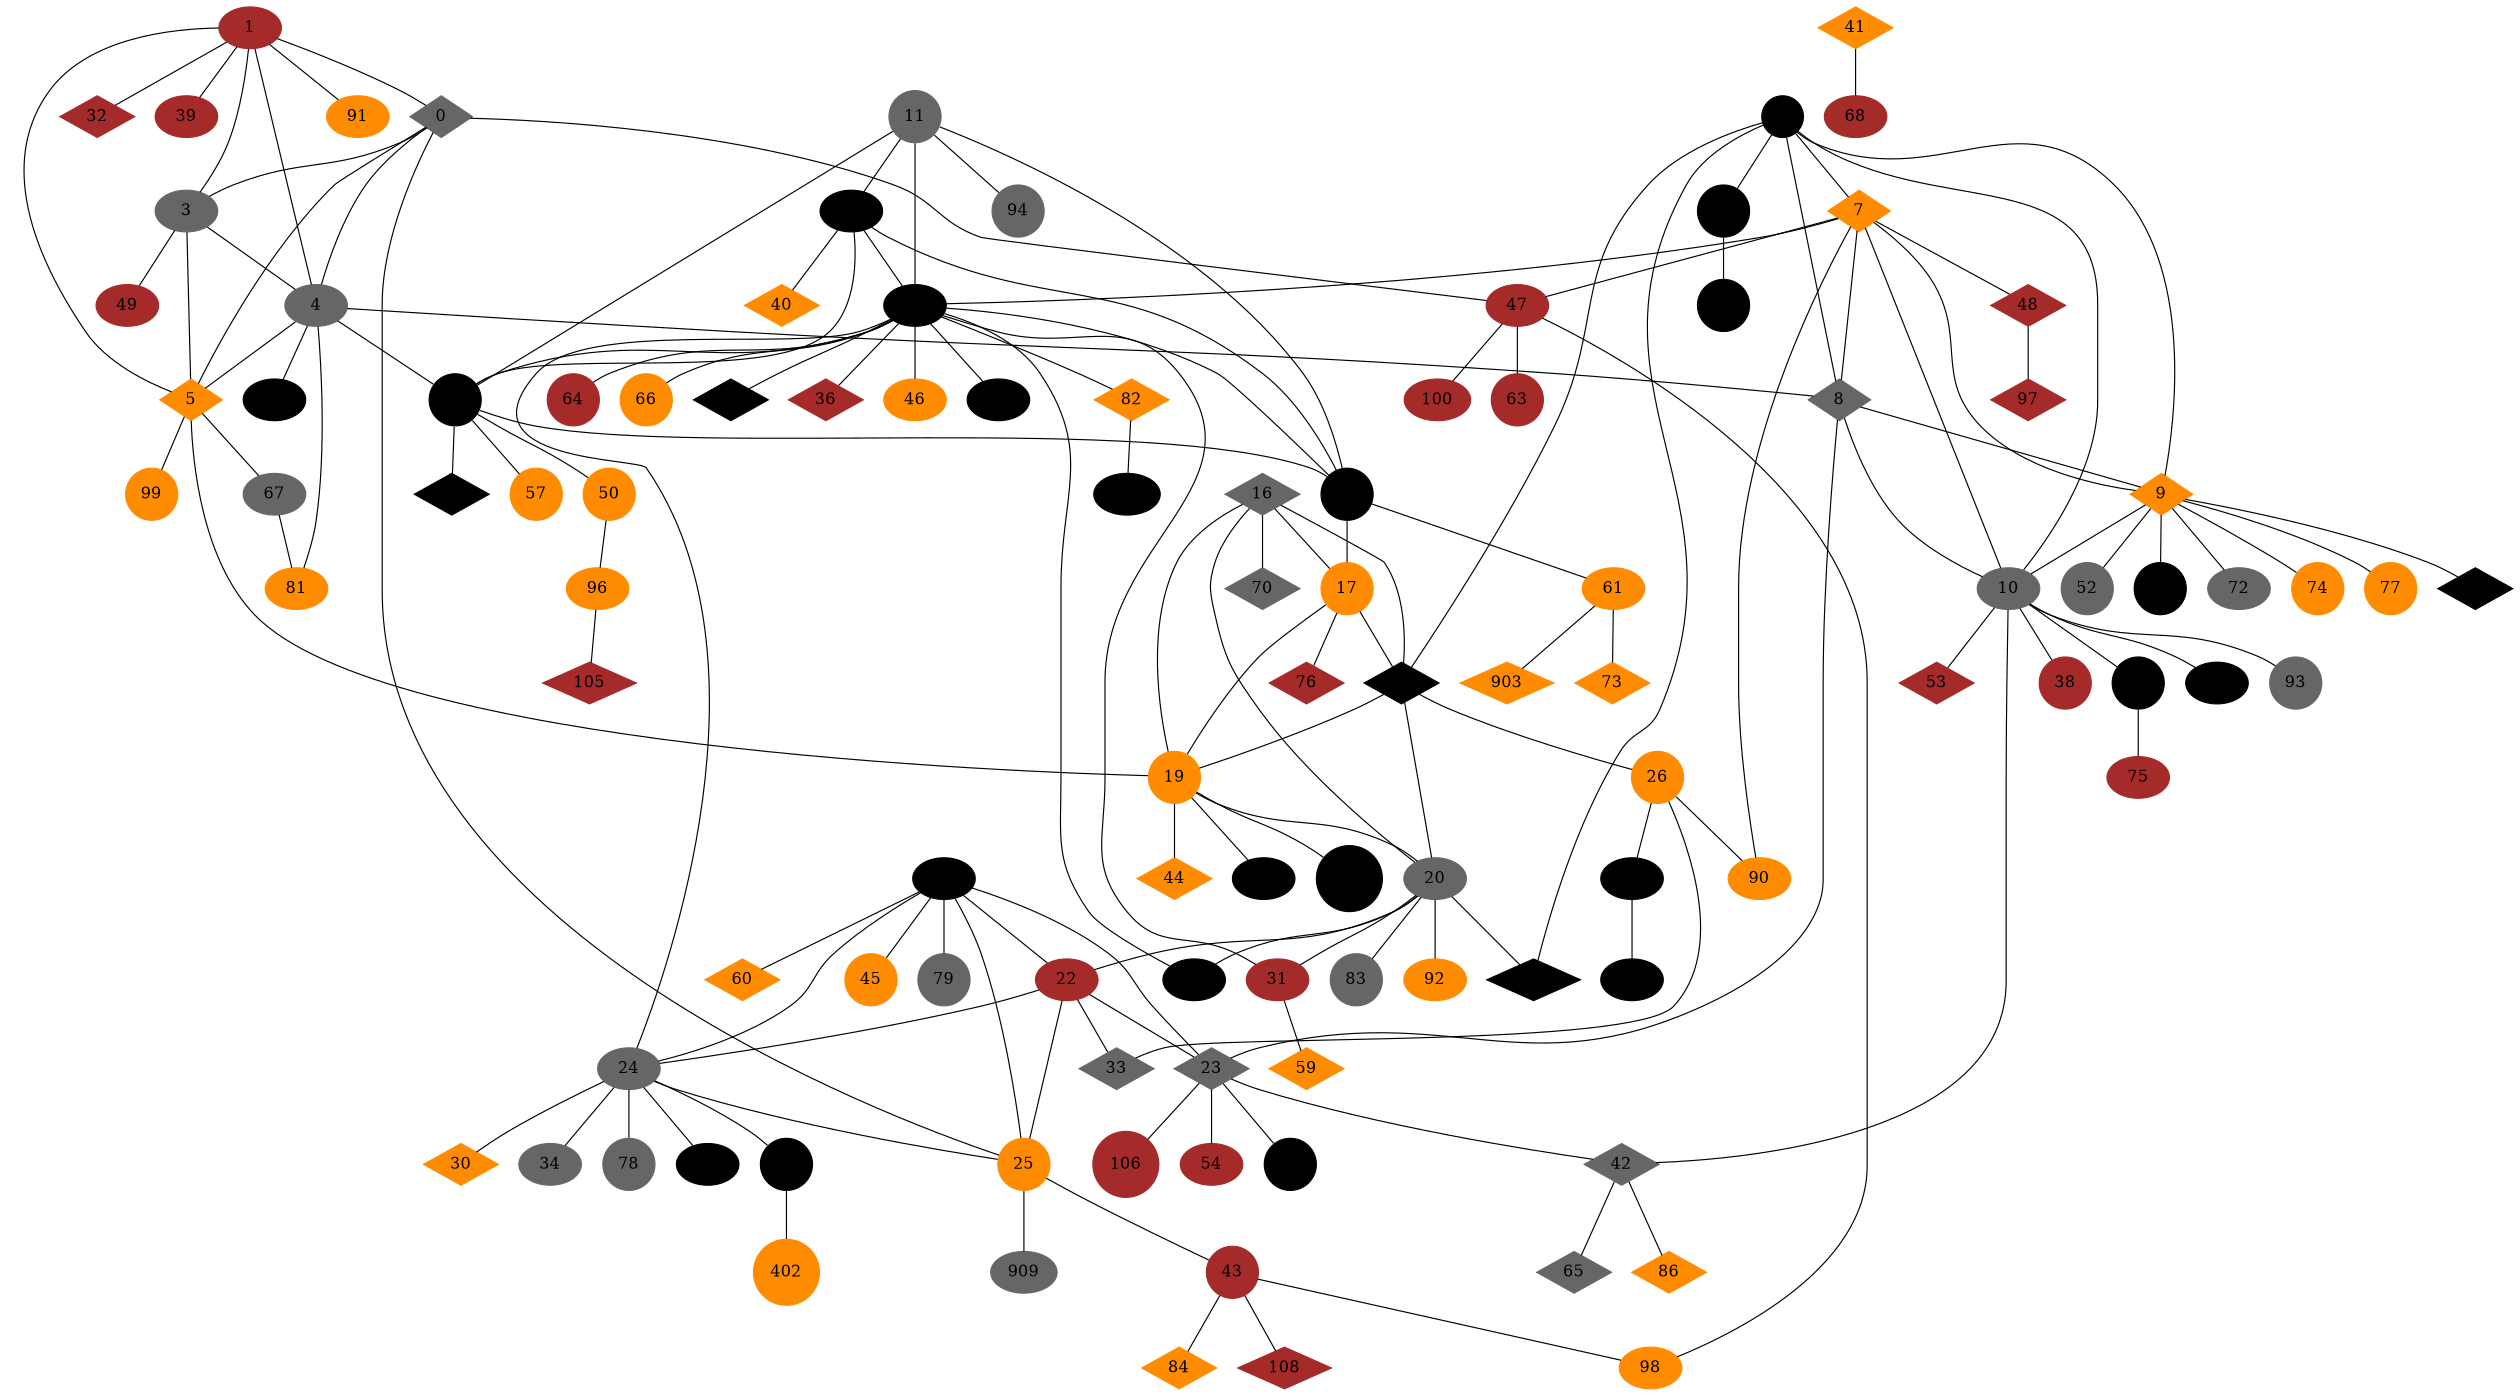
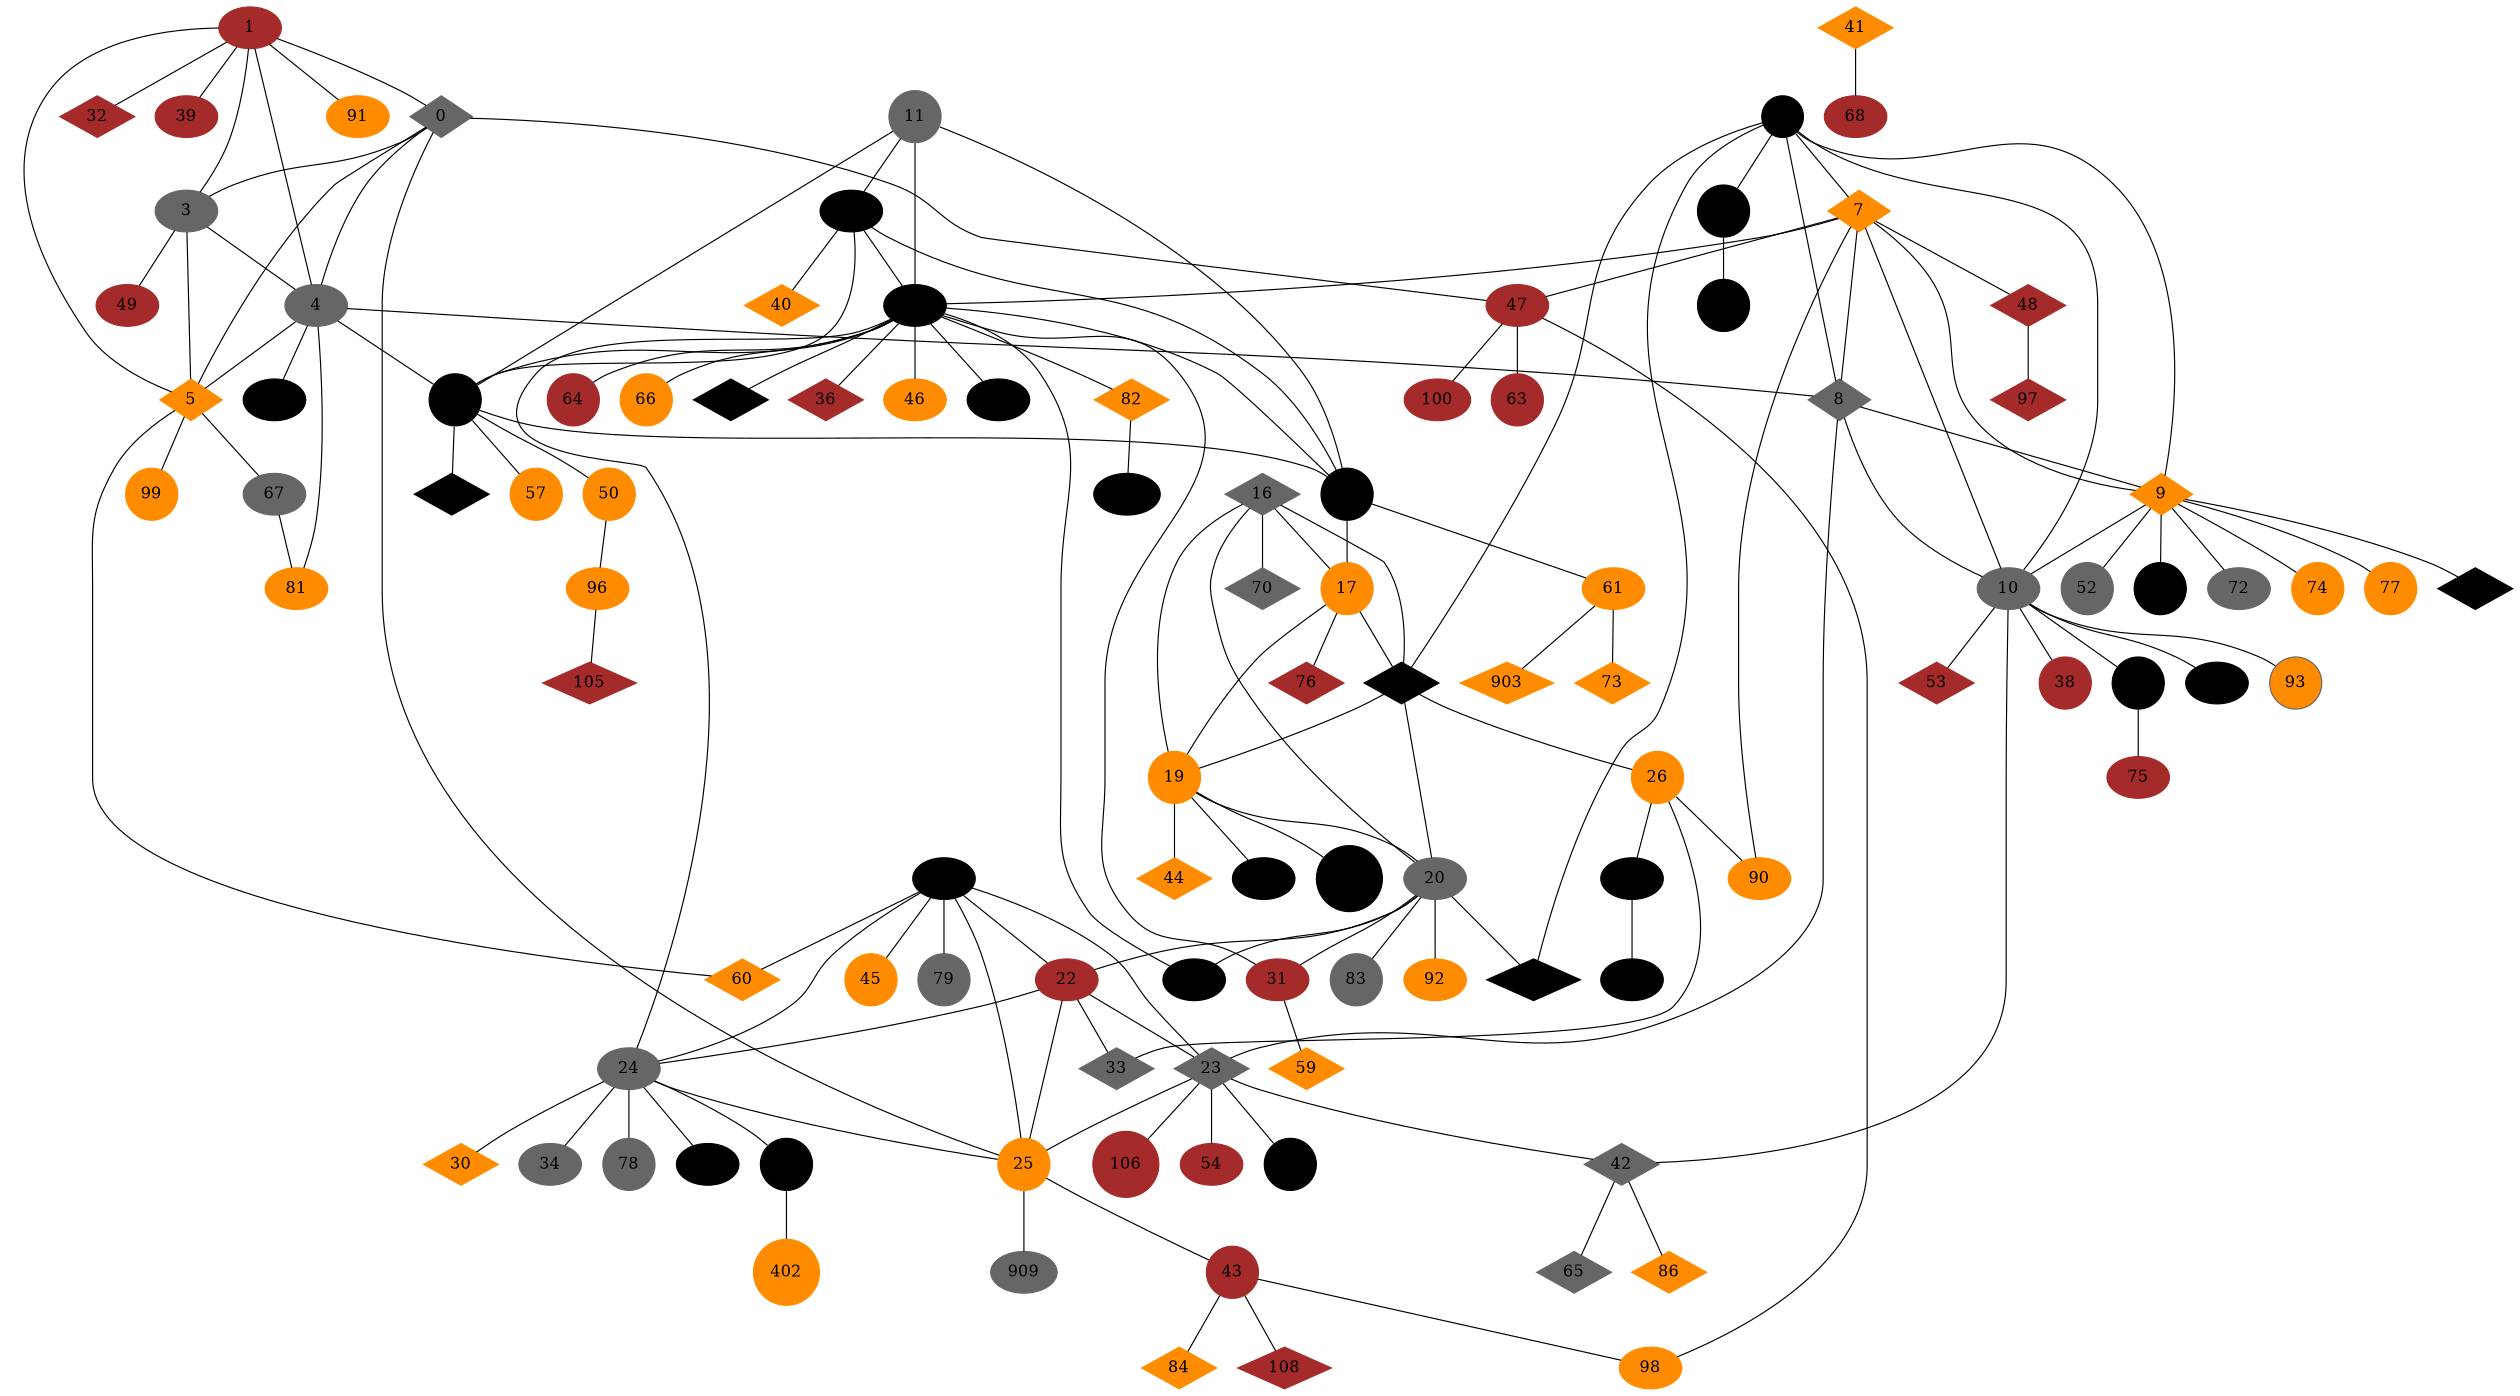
(1018, 211) -> none
(2296, 683) -> (2296, 683)
(587, 728) -> (188, 870)
none -> (1118, 1113)
